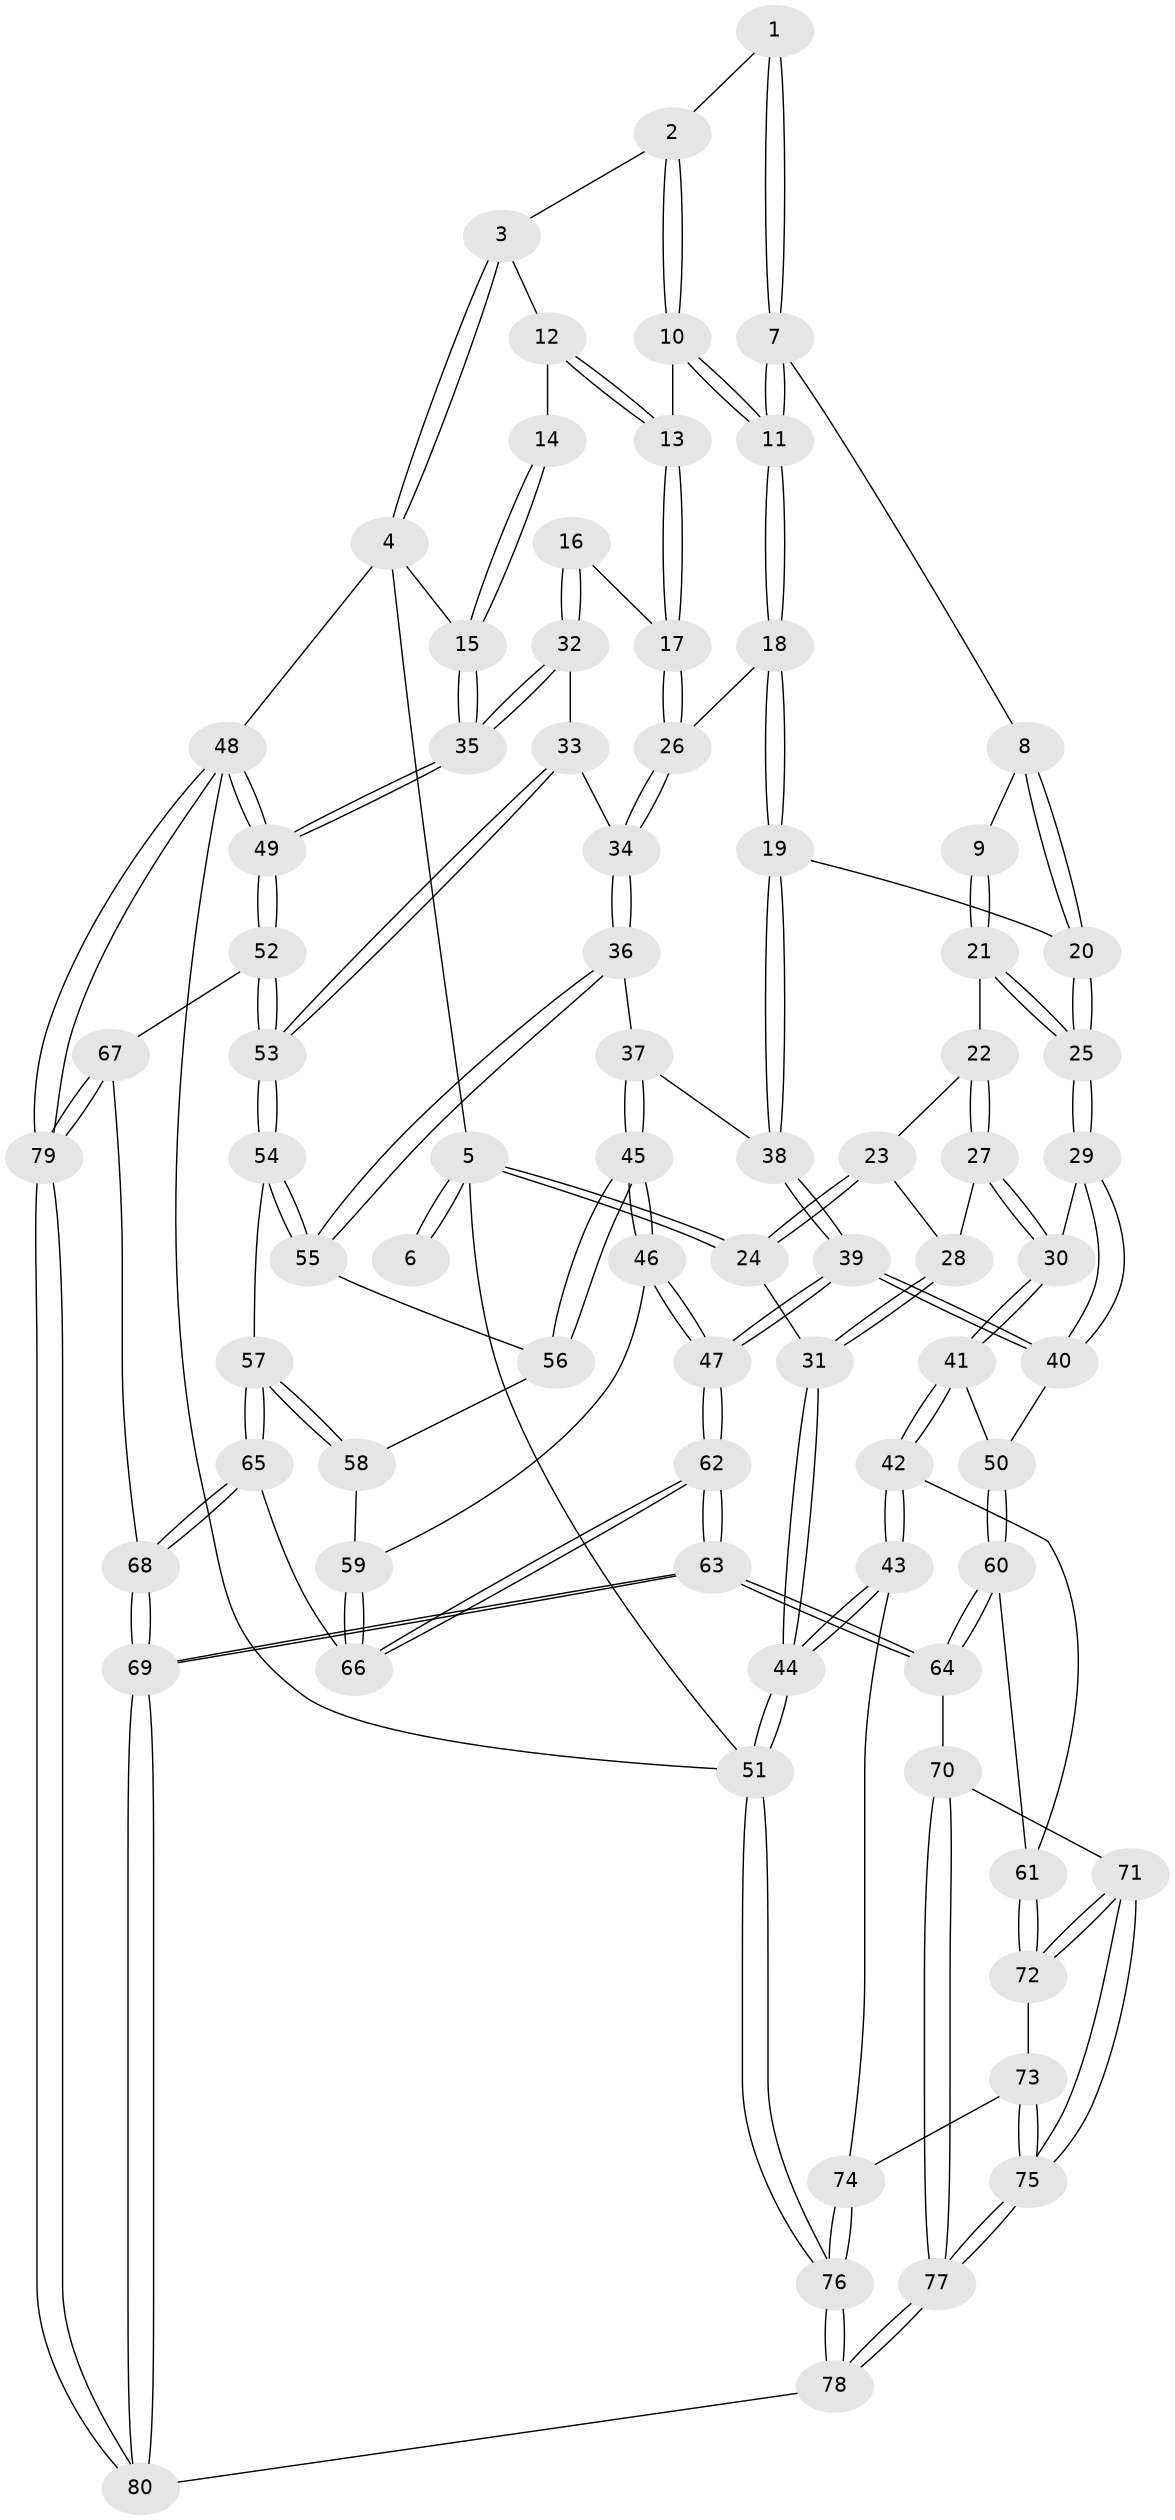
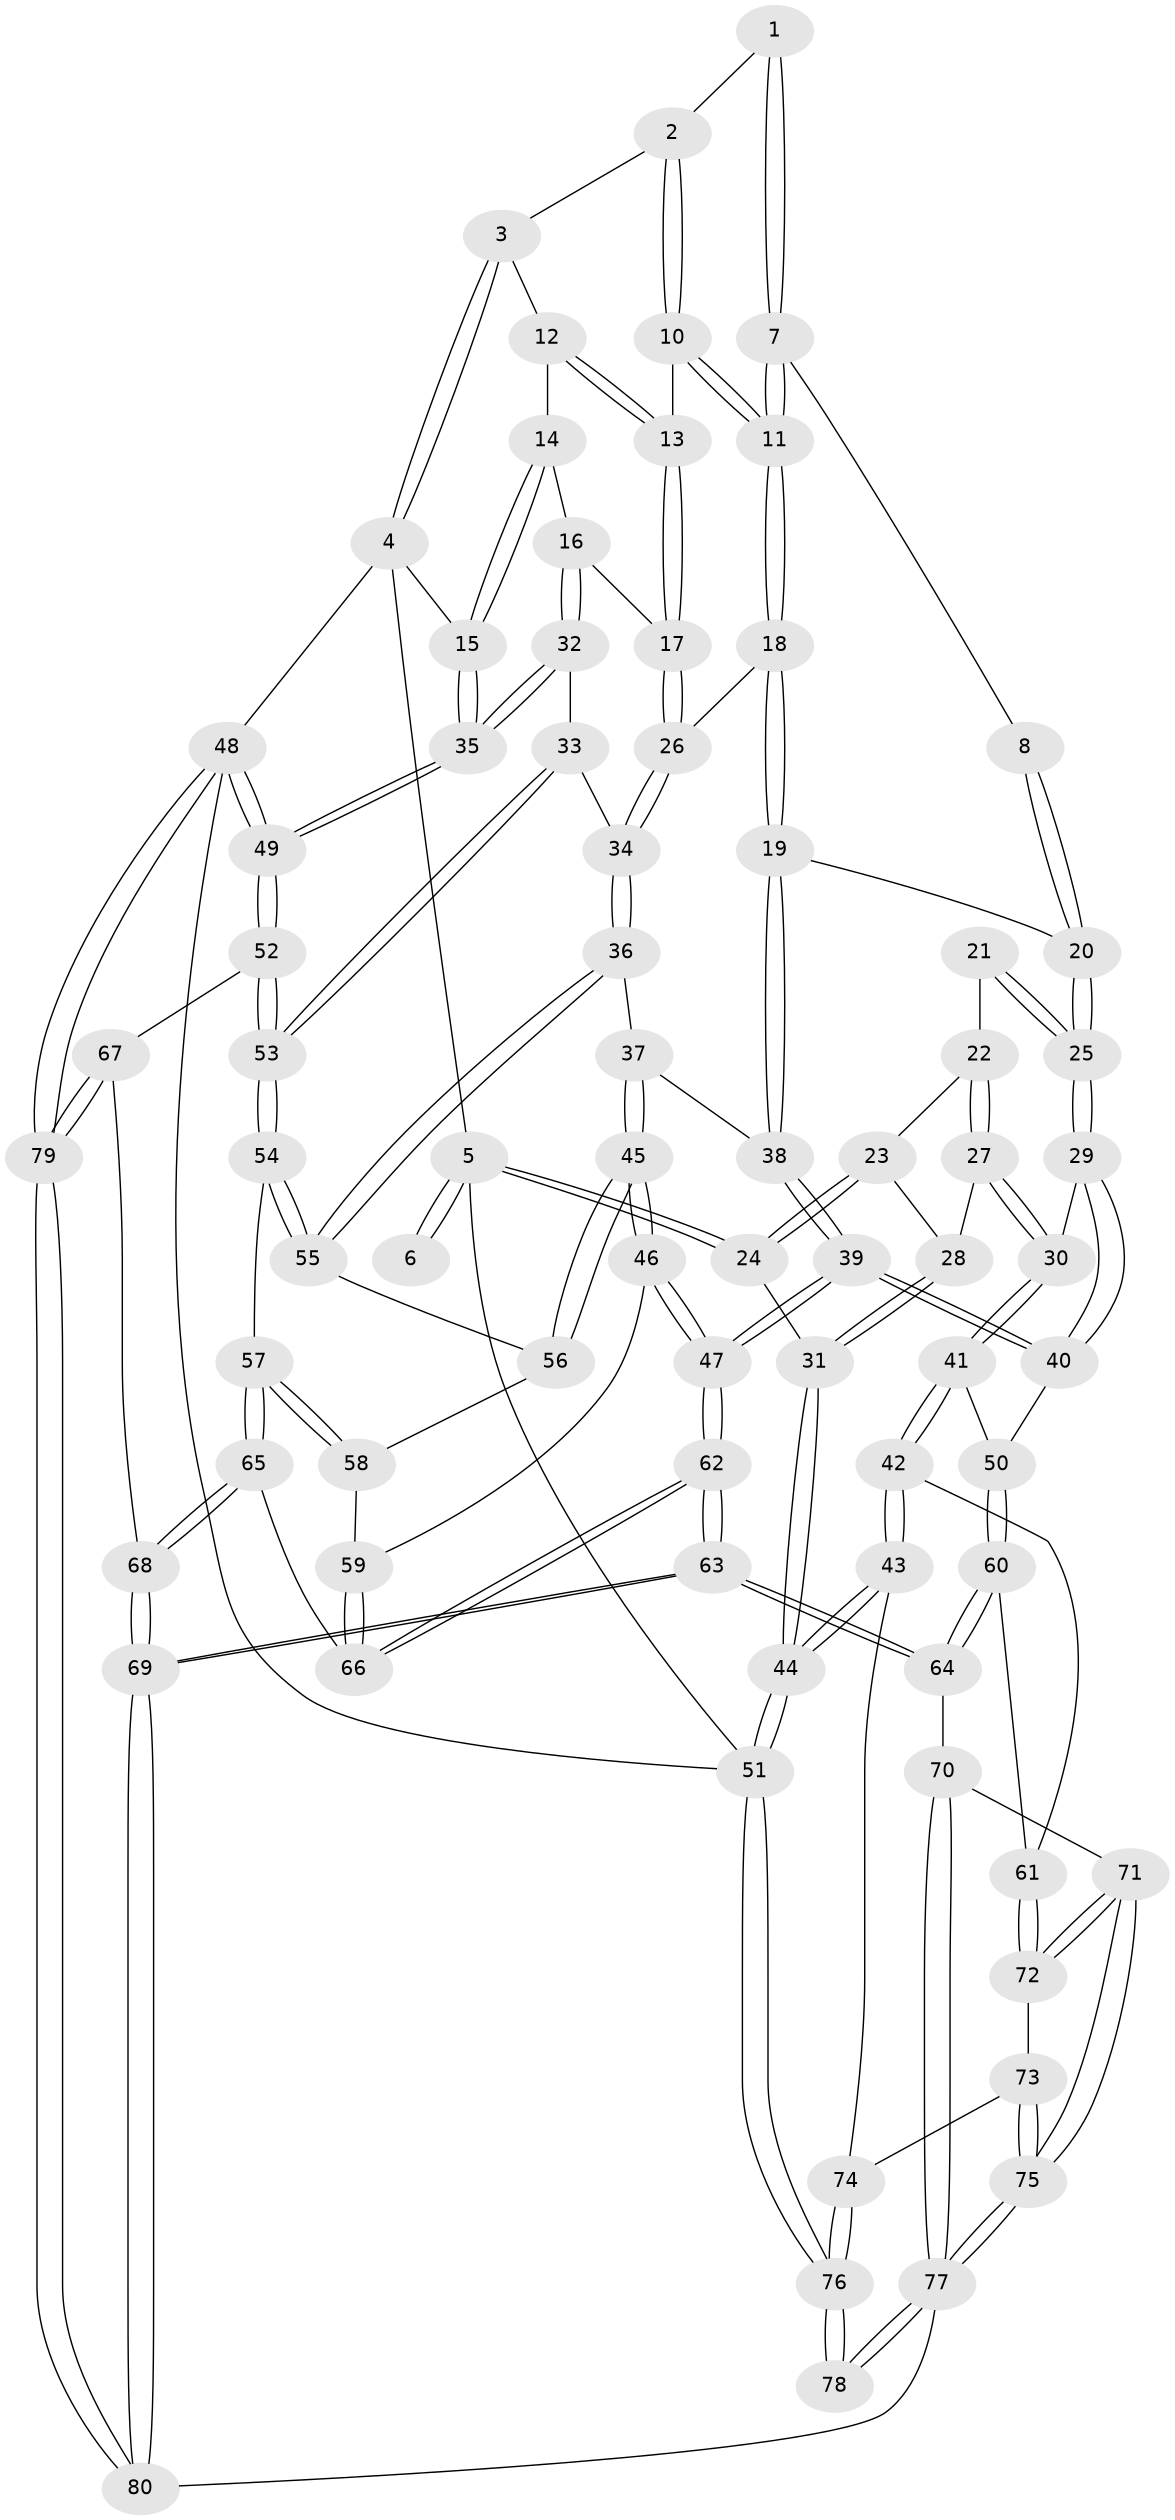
none -> (560, 492)
(980, 850) -> none
(488, 2438) -> (592, 2460)
